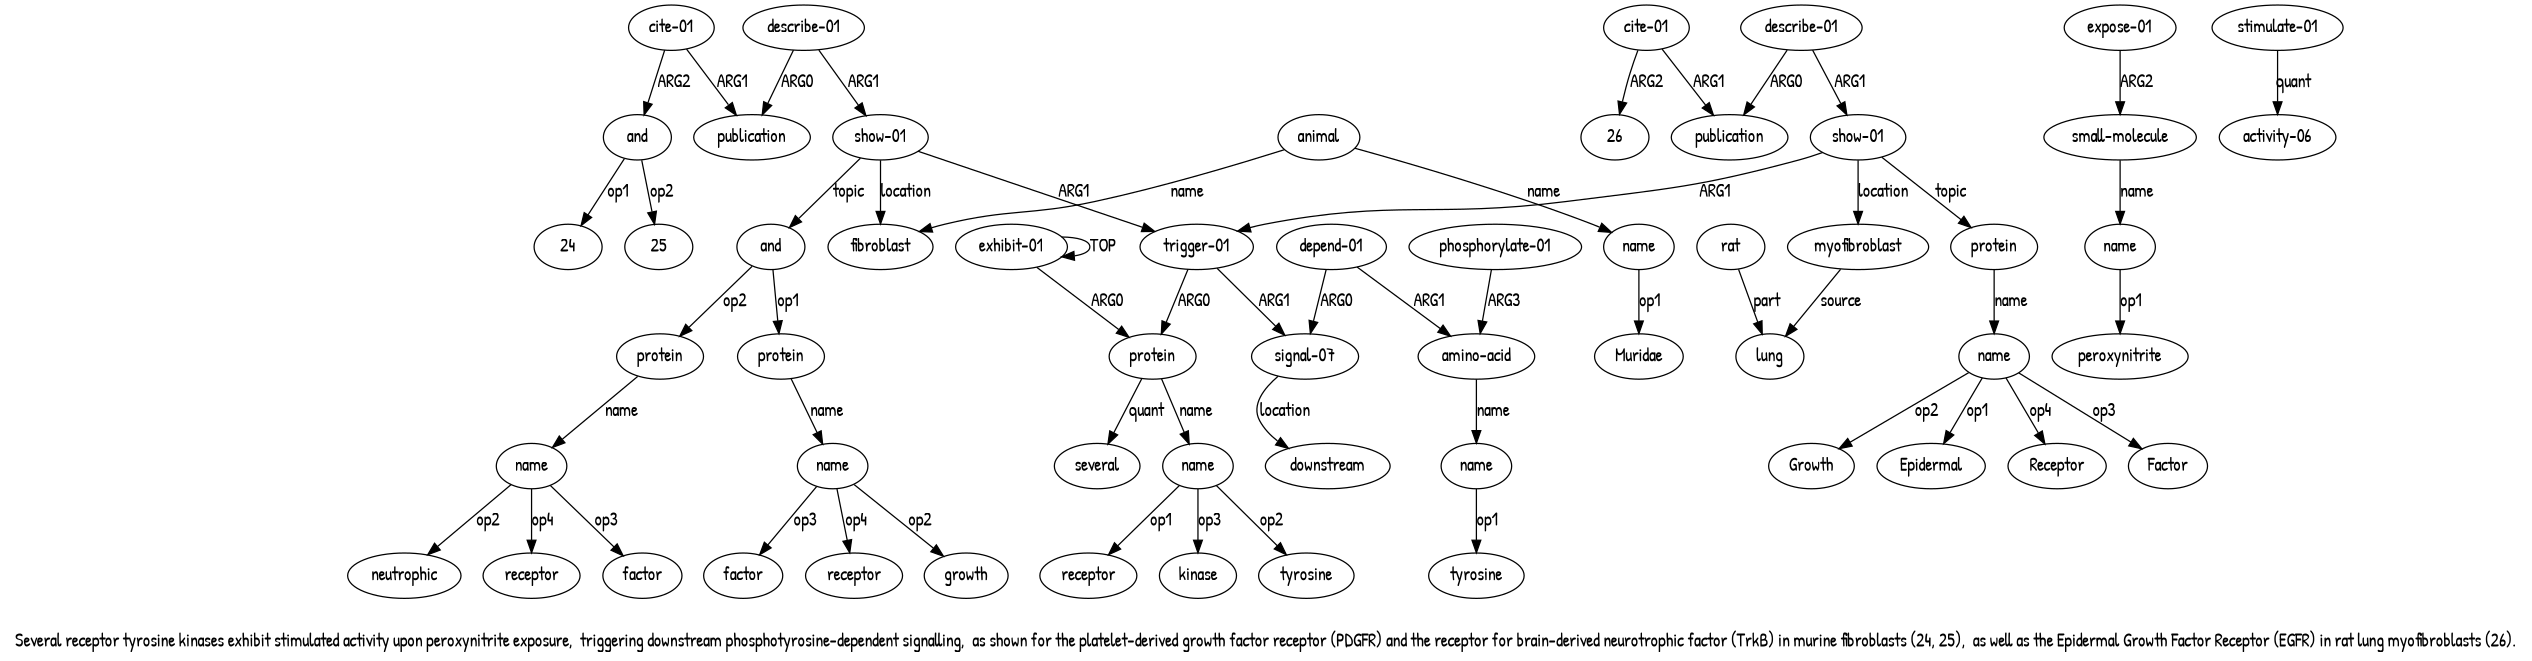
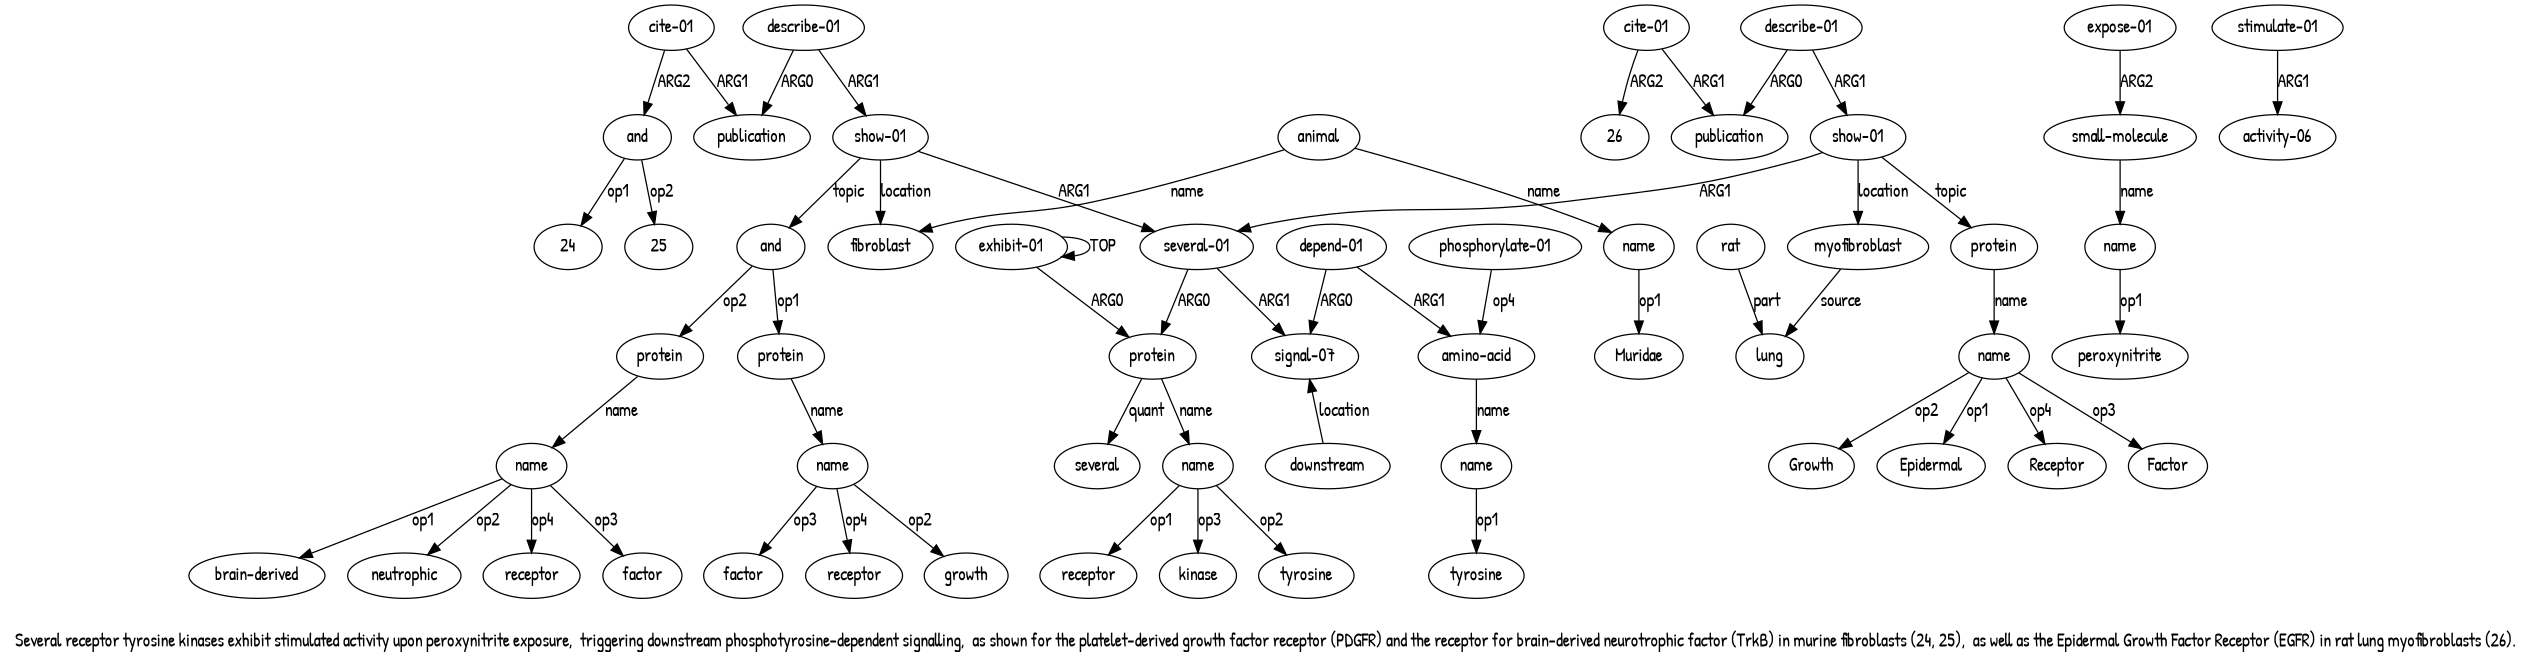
(2293, 83) -> (2293, 83)
(1197, 247) -> (1197, 247)
(1504, 302) -> (1504, 302)
(1257, 409) -> (1318, 418)
none -> (257, 576)
